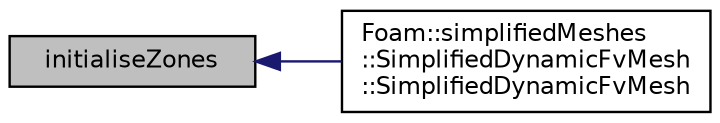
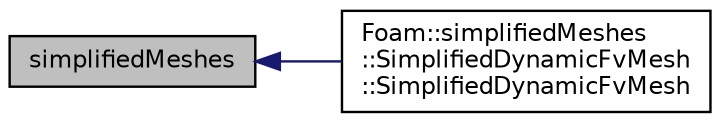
(132, 61) -> (132, 61)
